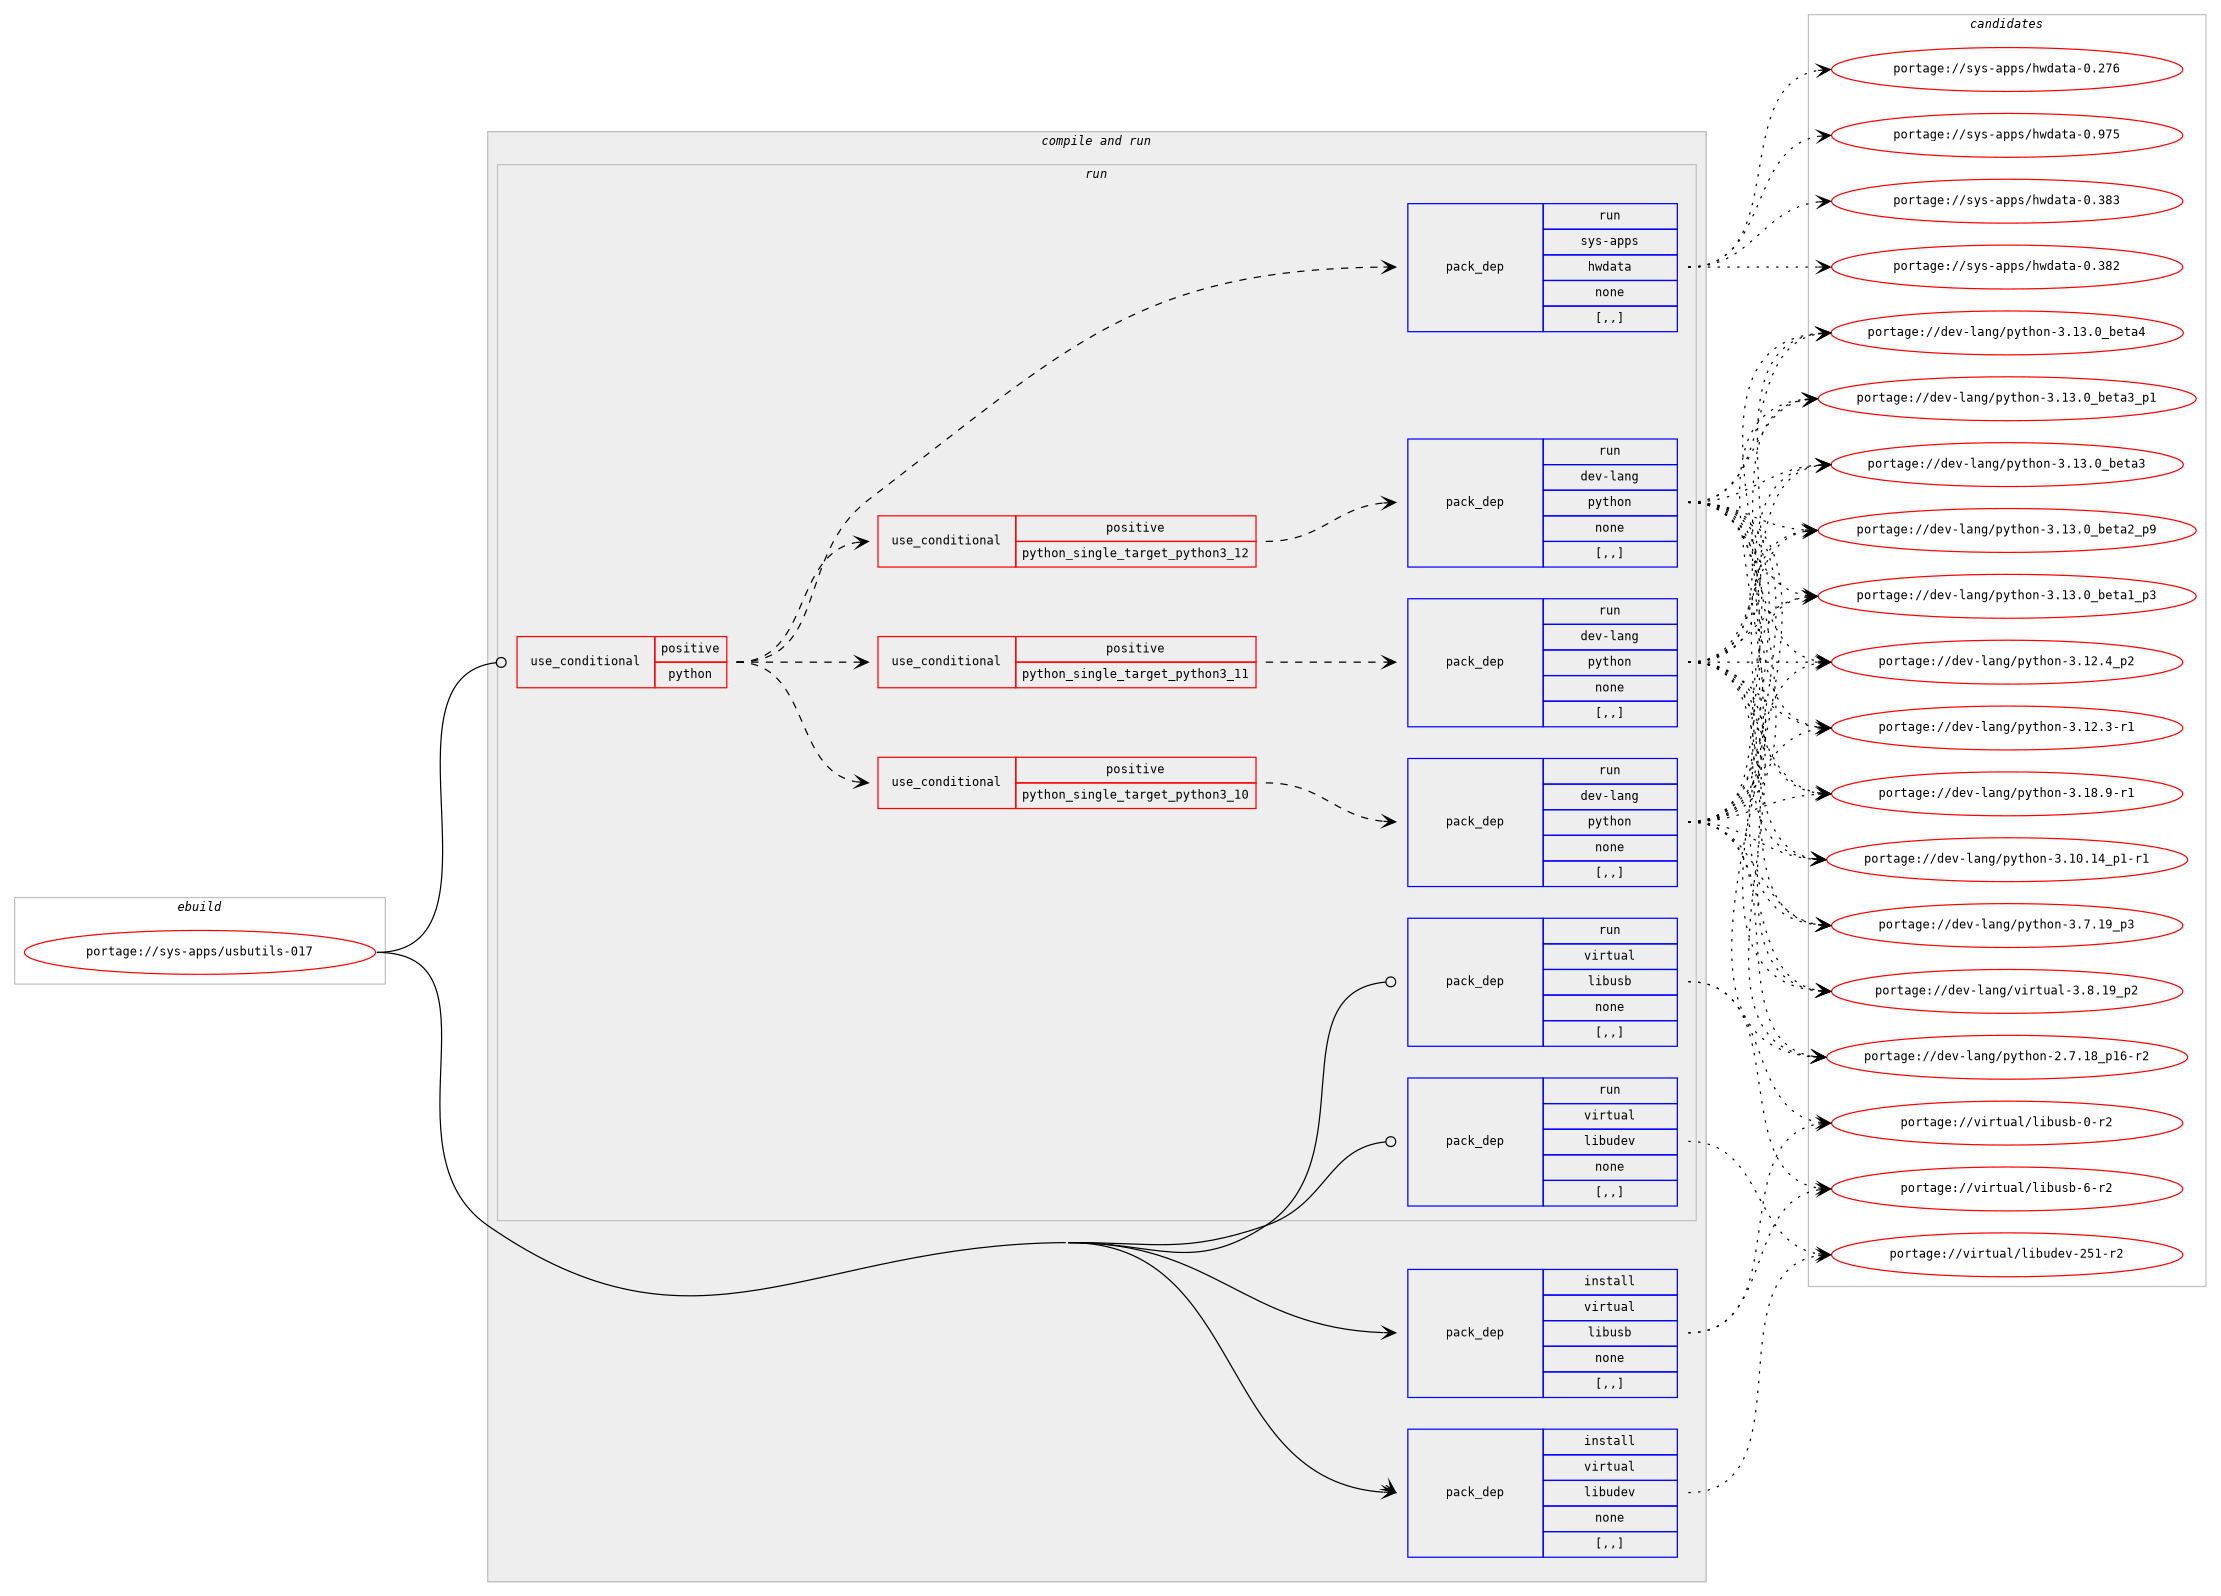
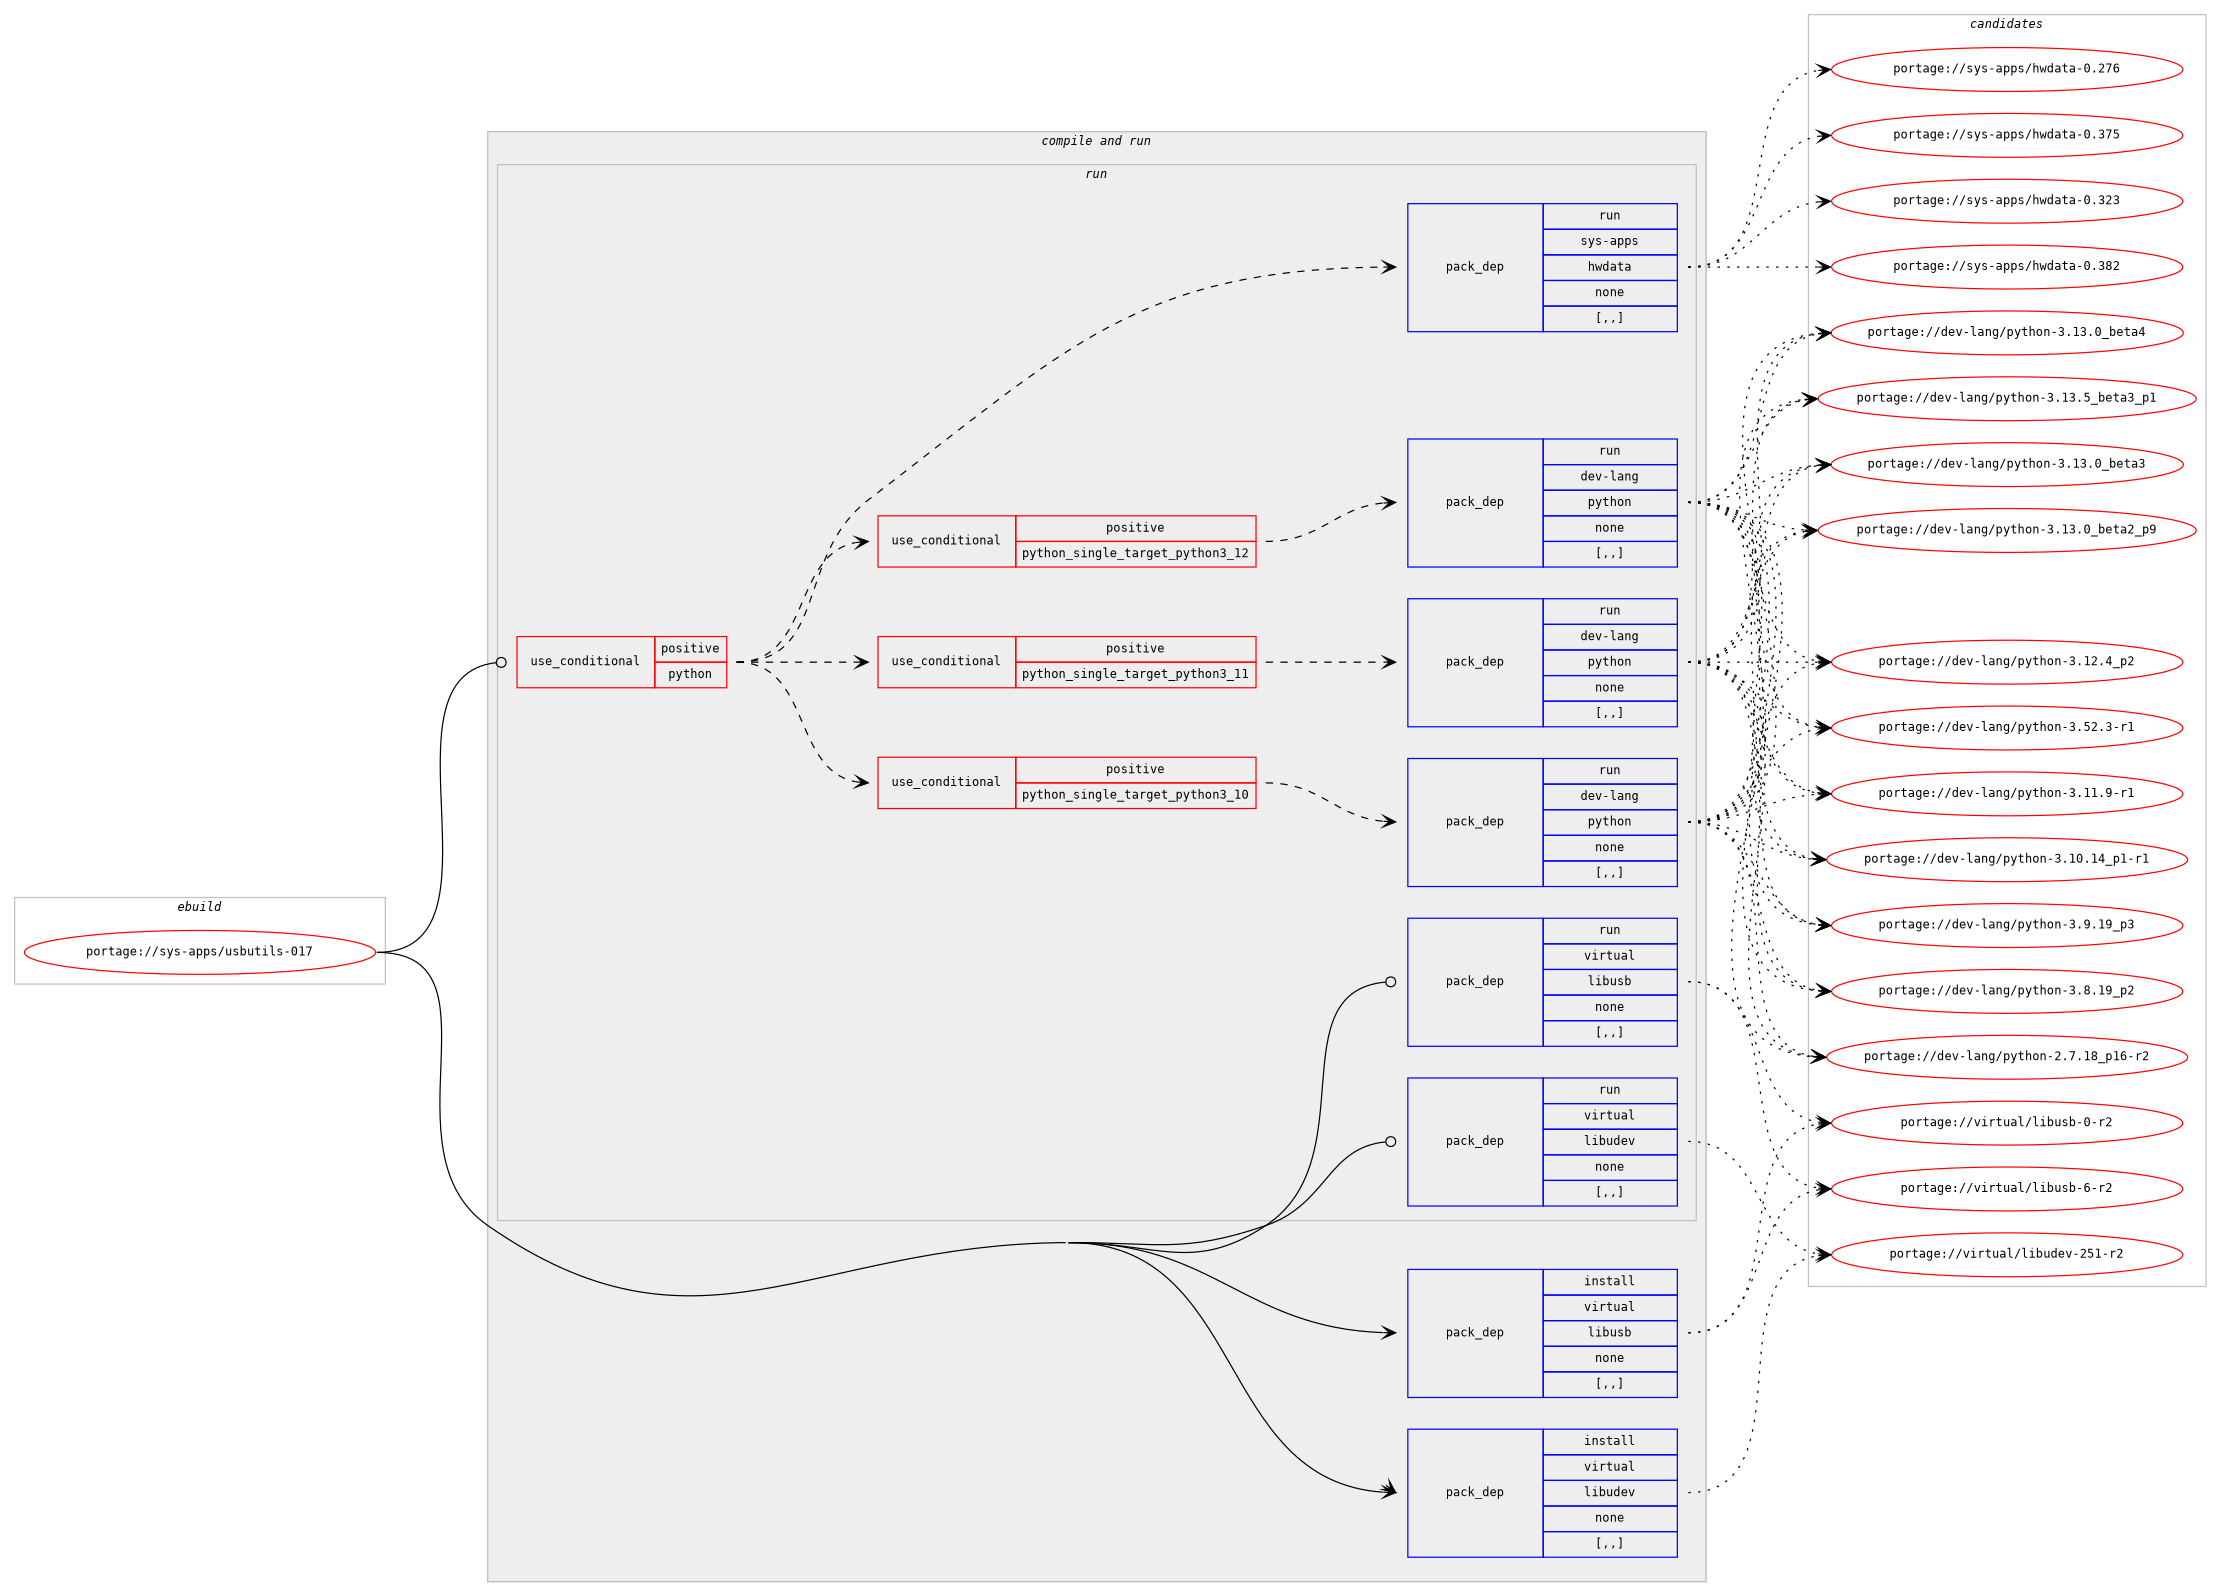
(2007, 135) -> (2007, 135)
(2007, 201) -> (2007, 201)
(2007, 399) -> (2007, 399)
(2007, 596) -> none
(2007, 728) -> (2007, 728)
(2007, 794) -> (2007, 794)
(2007, 926) -> (2007, 926)
(2007, 991) -> (2007, 991)
